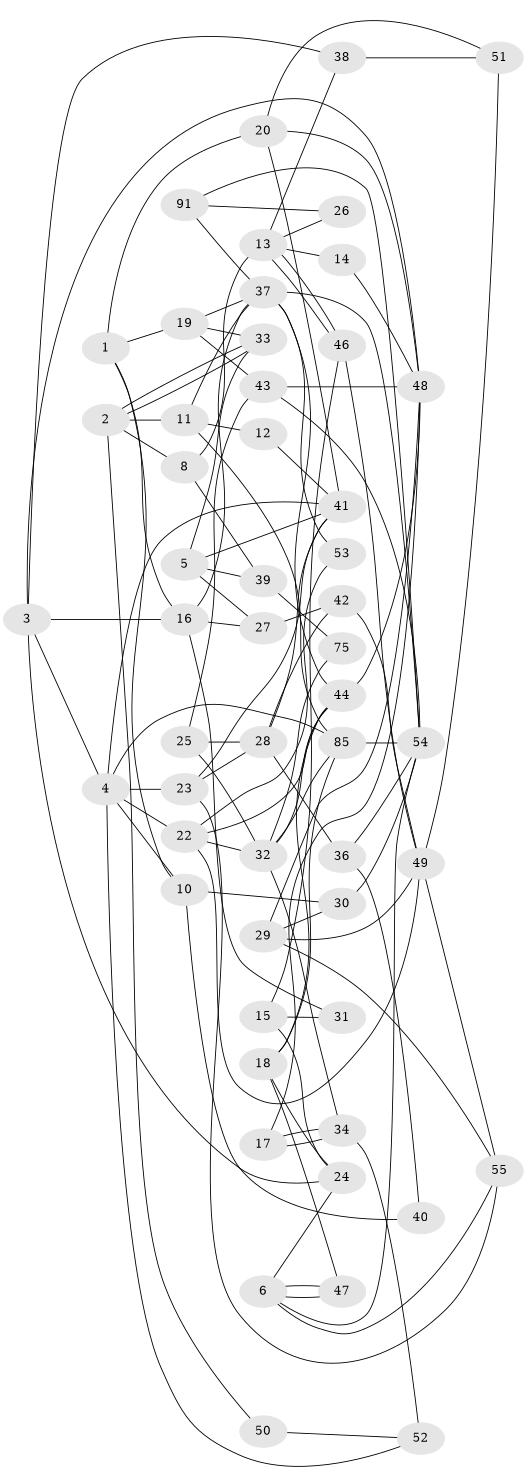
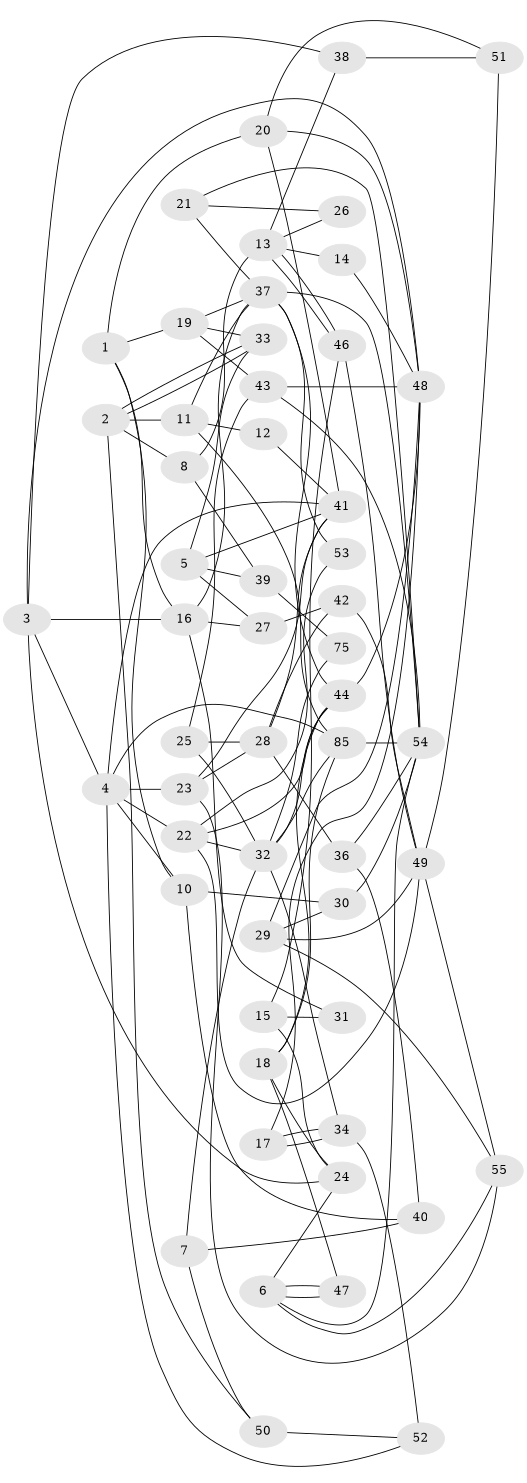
(185, 205) -> (185, 205)
none -> (185, 1251)
